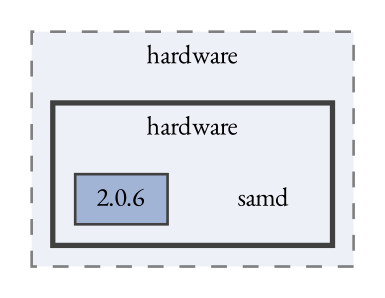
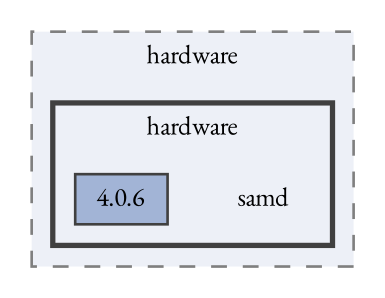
(121, 199) -> (121, 199)
